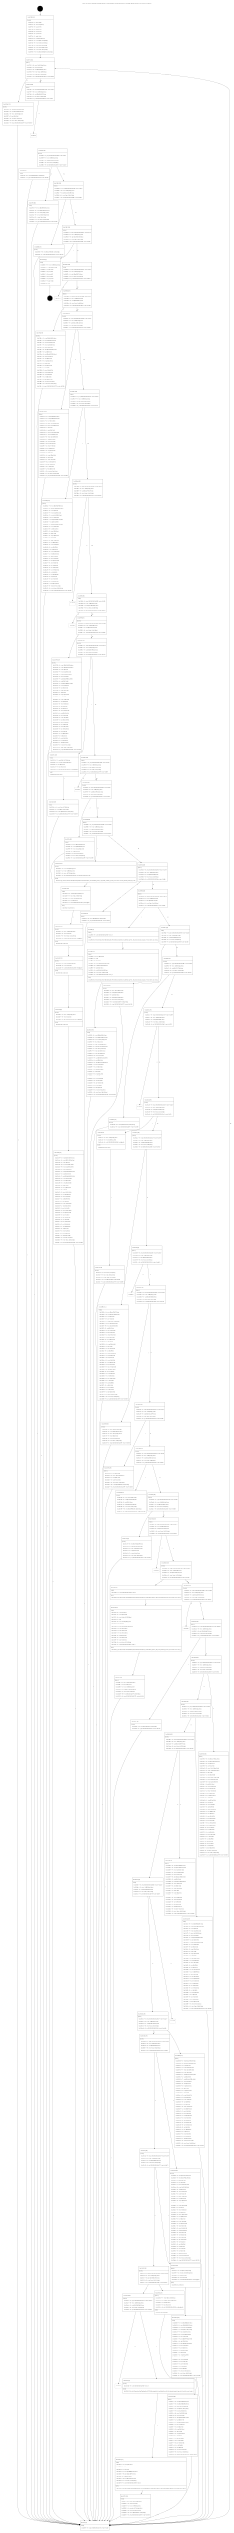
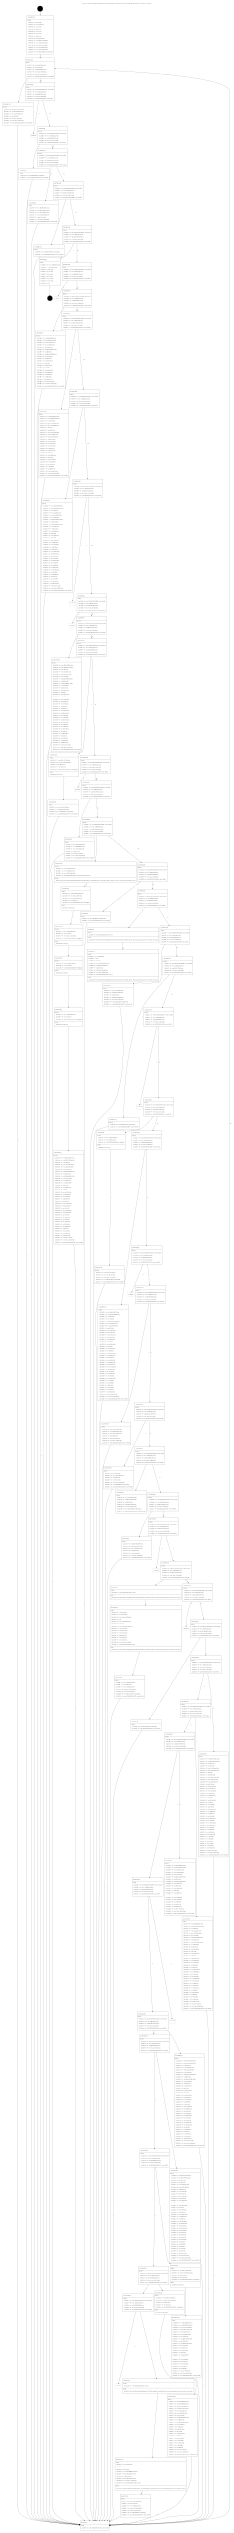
none -> (52, 136)
(101, 1062) -> none
